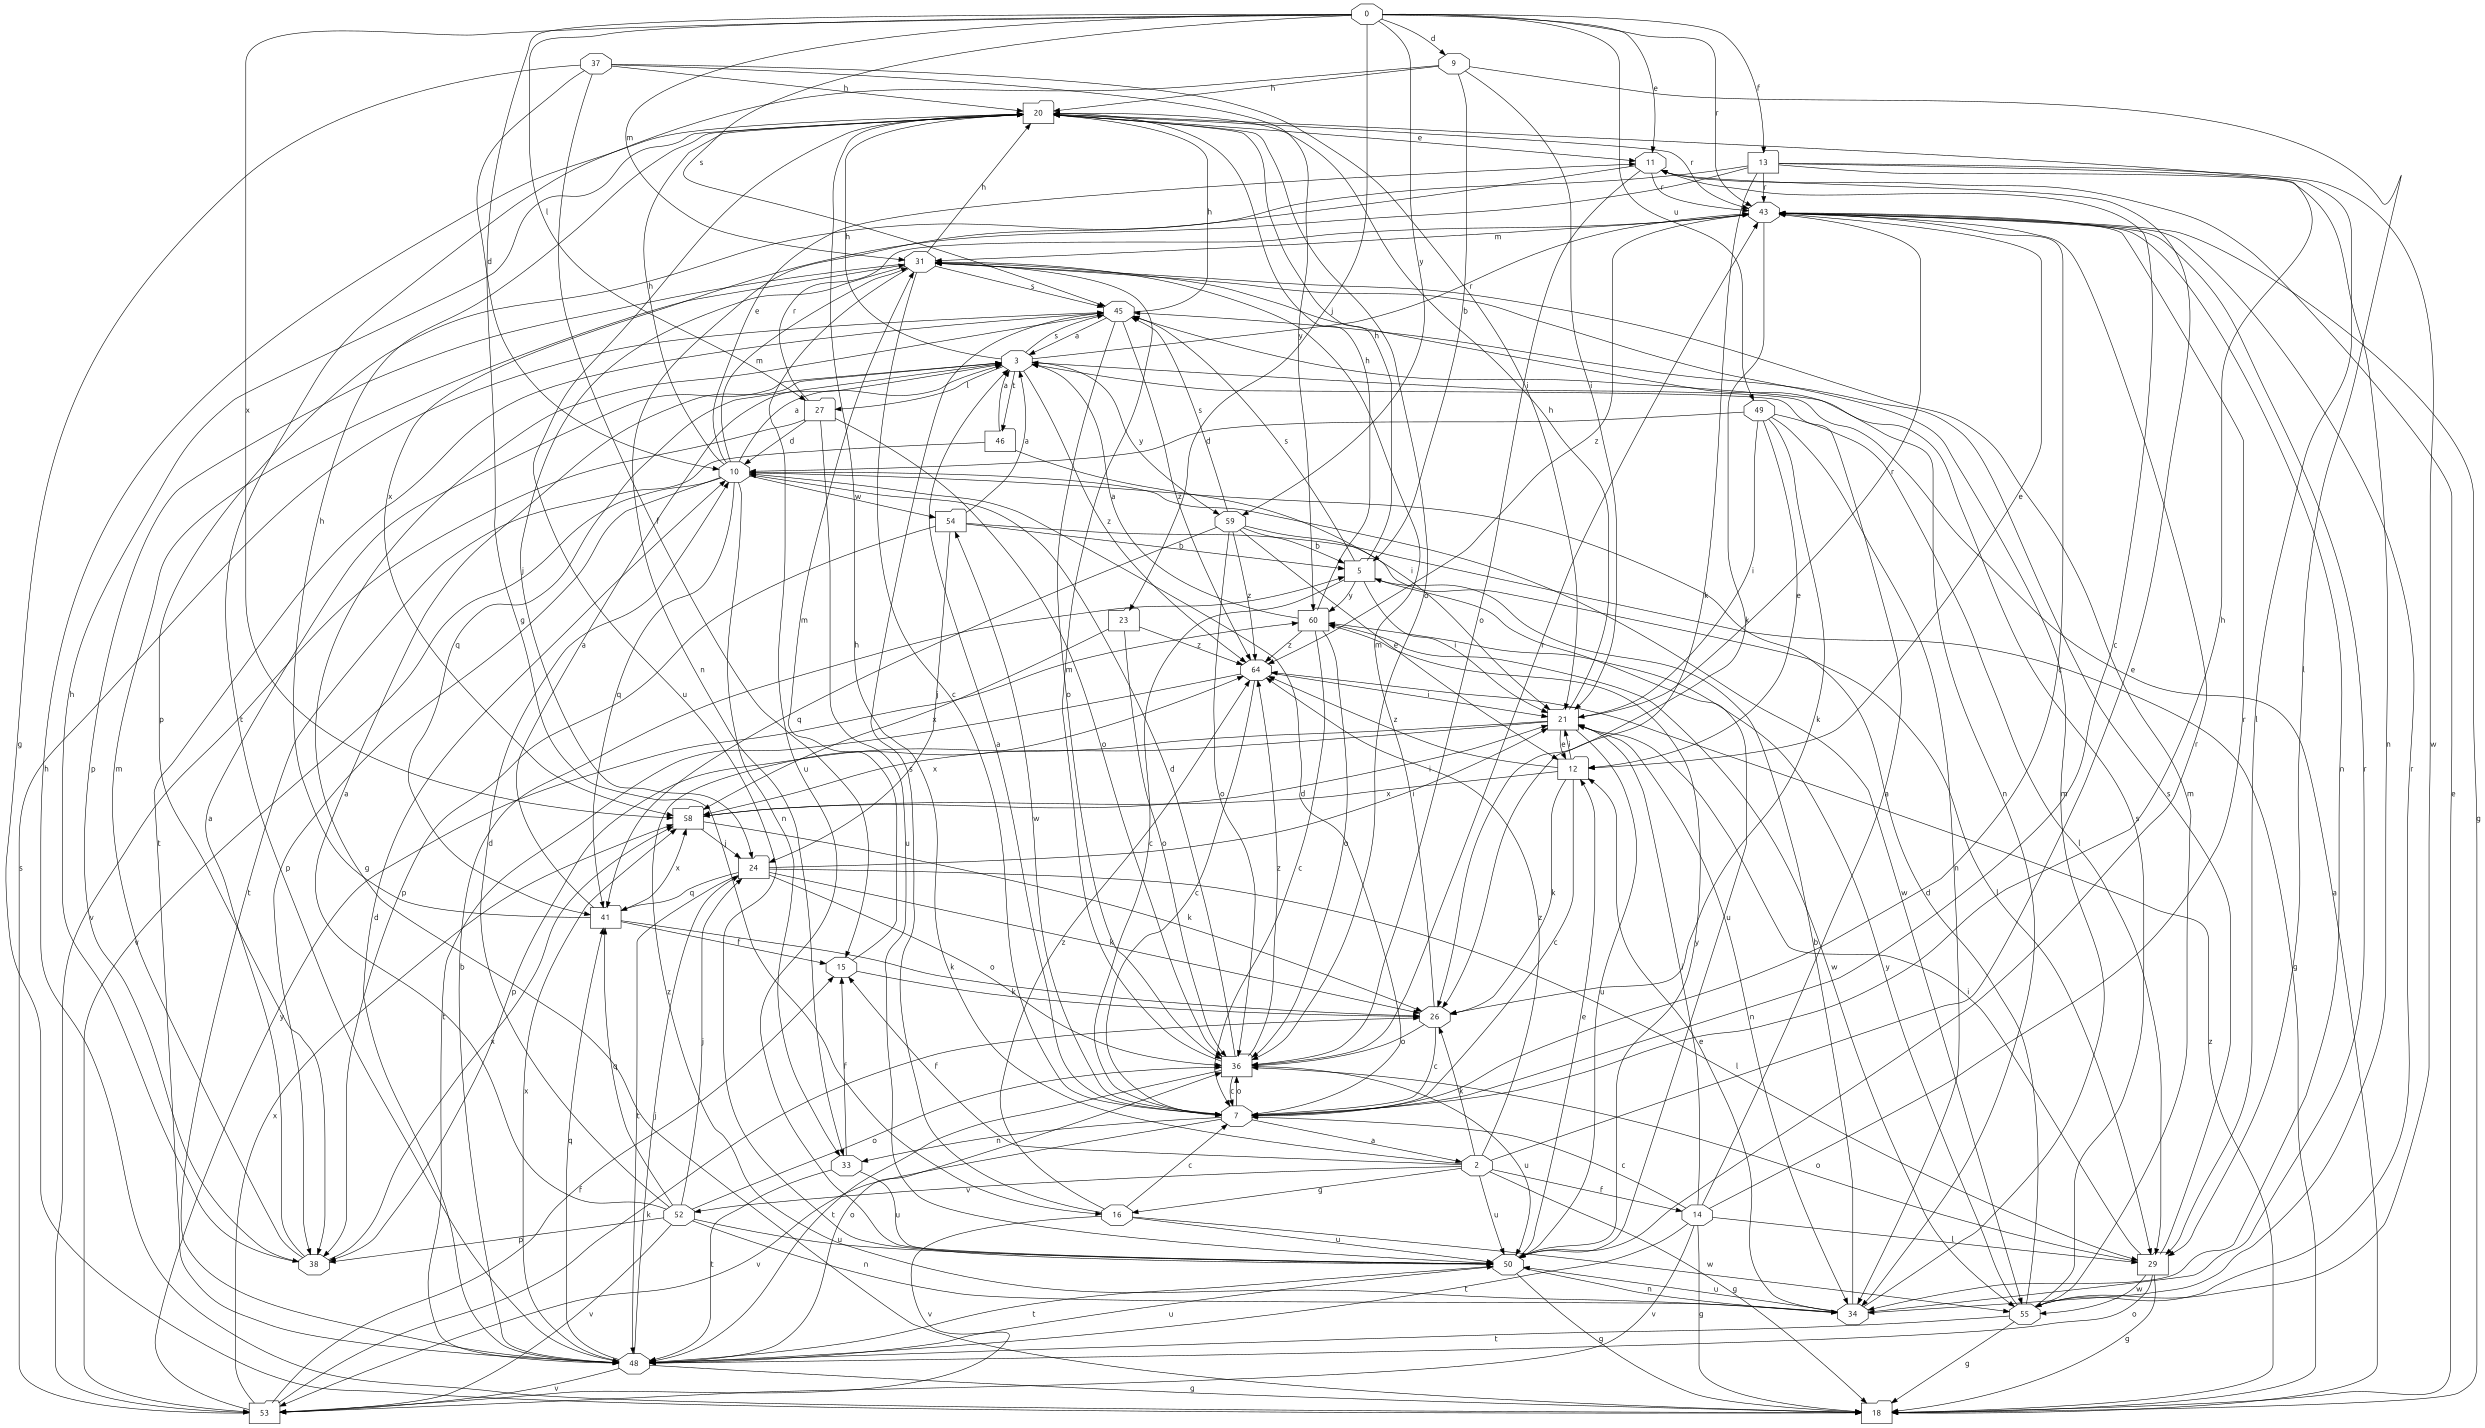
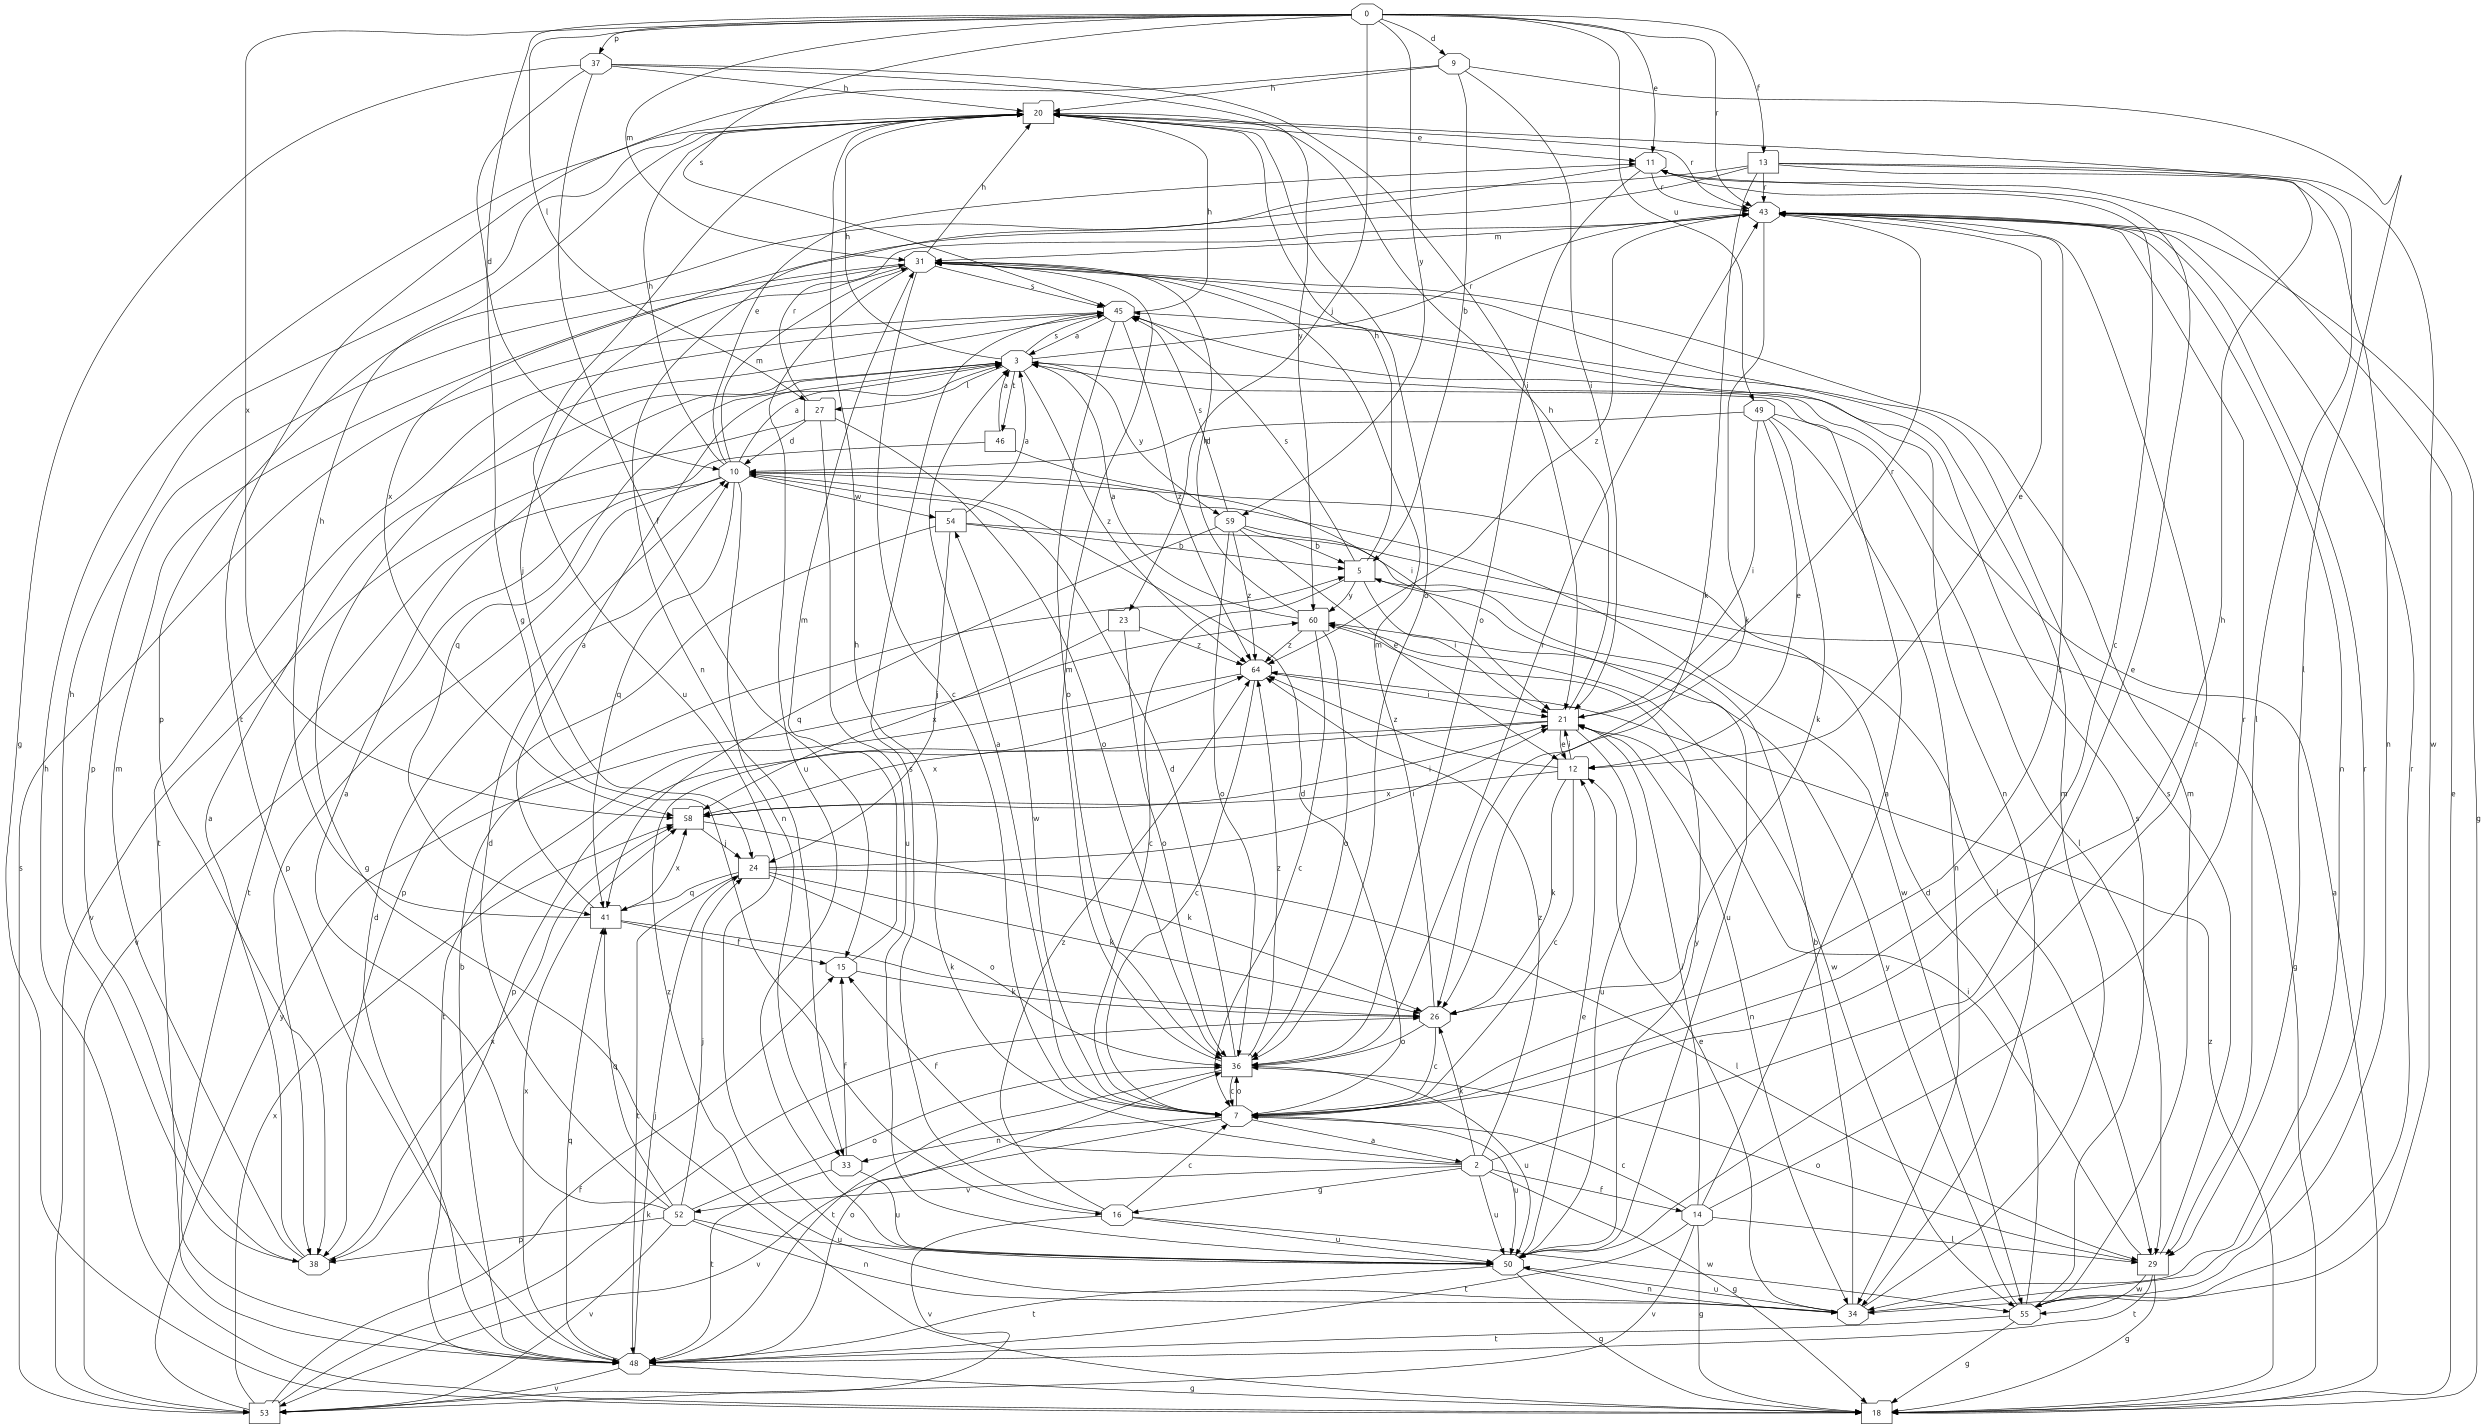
none -> (973, 18)
(1289, 298) -> (1207, 351)
(2135, 1314) -> (2135, 1314)
(1068, 1319) -> (1426, 1129)
